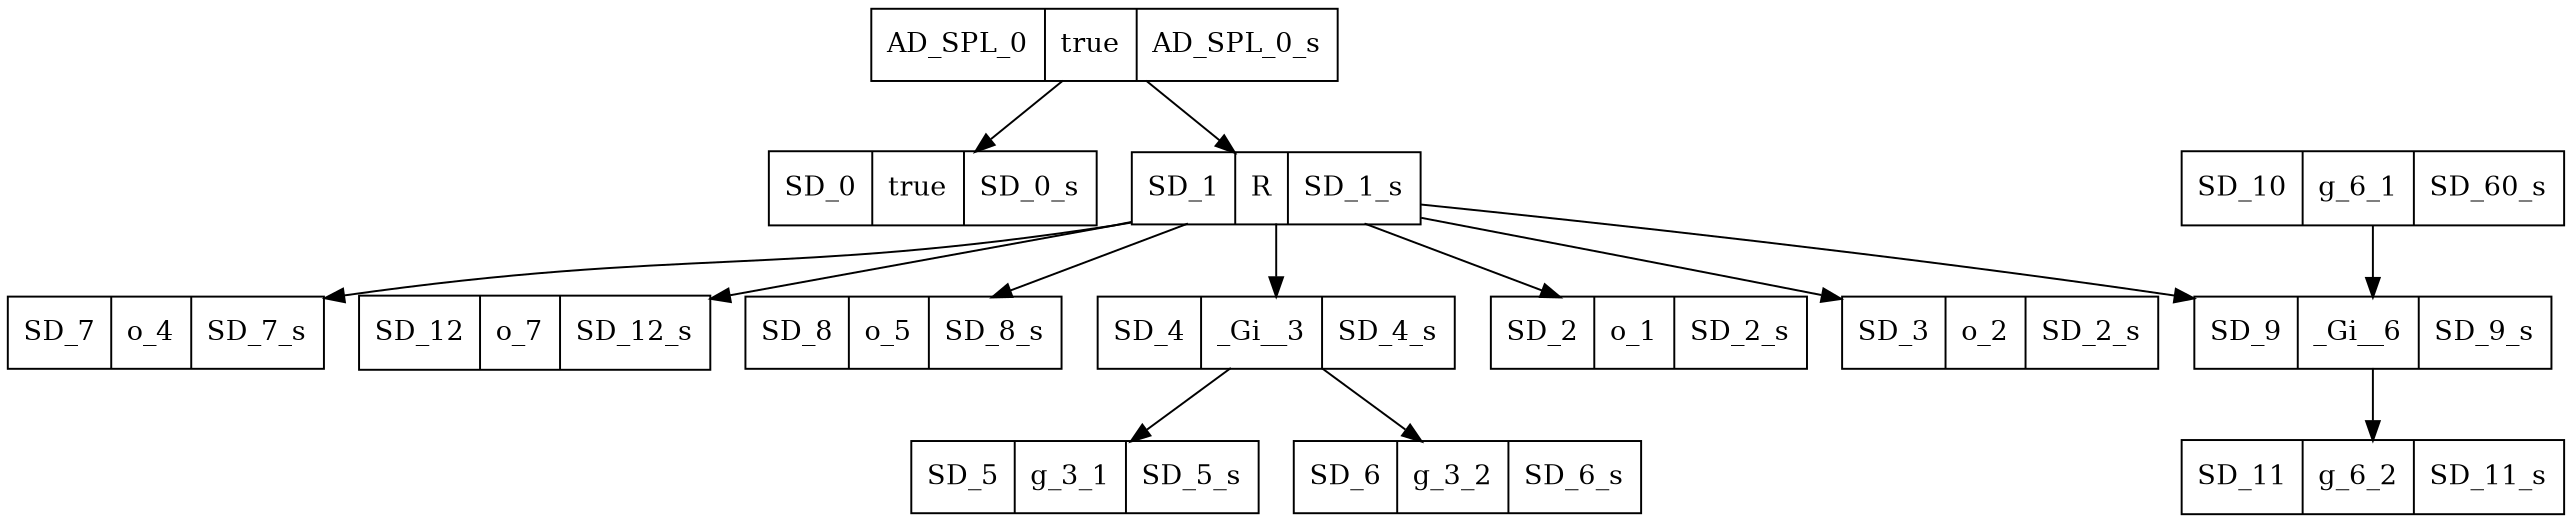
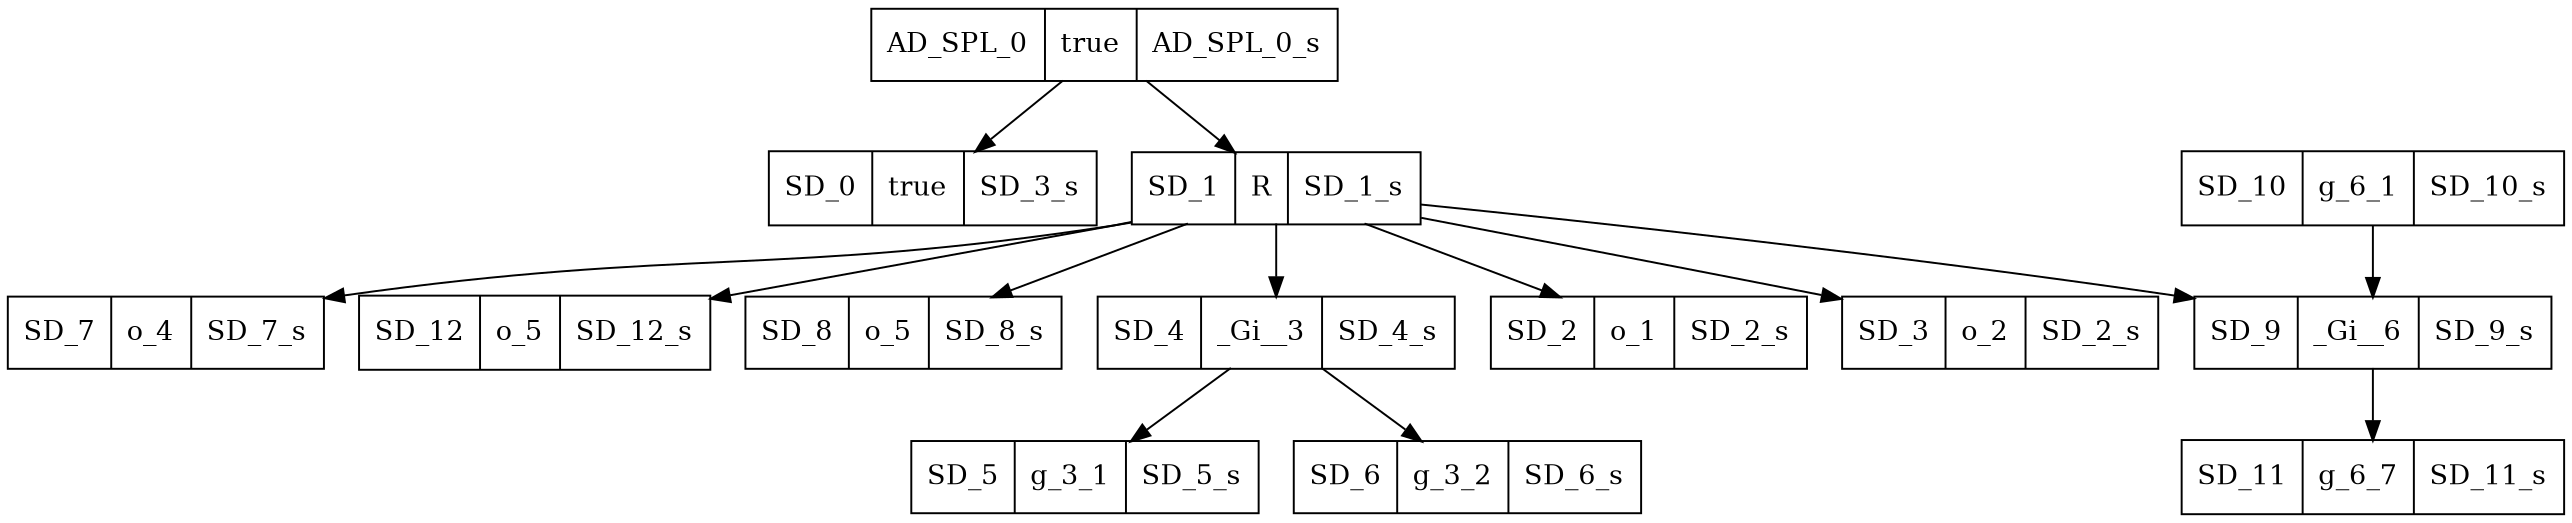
(1030, 187) -> (1030, 187)
(2489, 187) -> (2489, 187)
(520, 332) -> (520, 332)
(2358, 476) -> (2358, 476)
